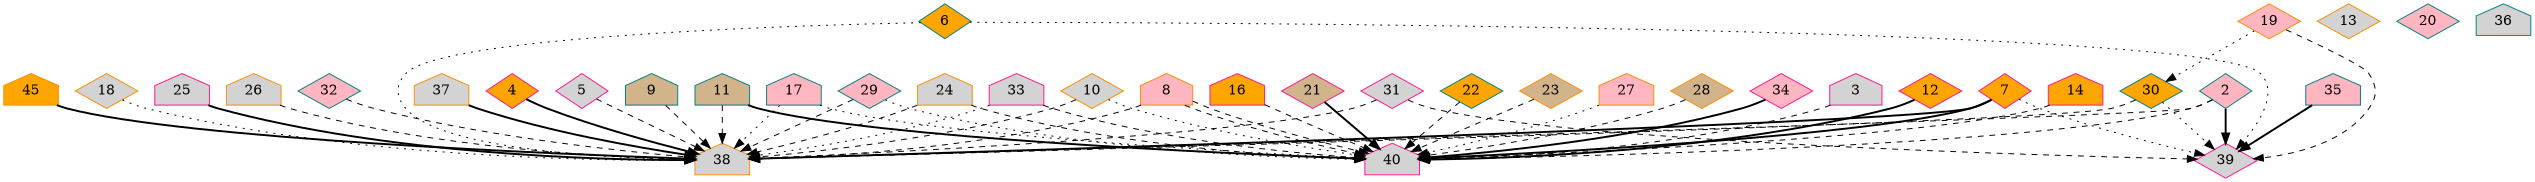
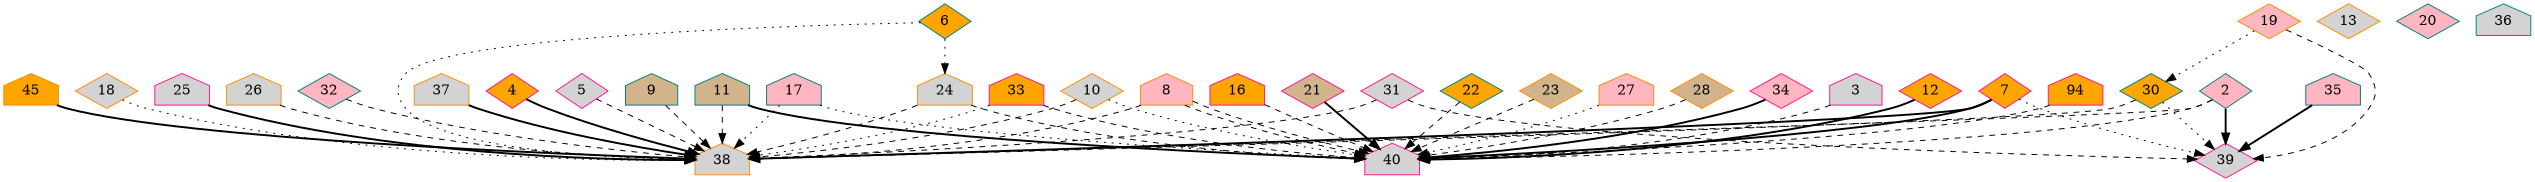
(1655, 30) -> (945, 51)
(869, 91) -> none
(1017, 91) -> (1017, 91)
(2076, 91) -> (2076, 91)
